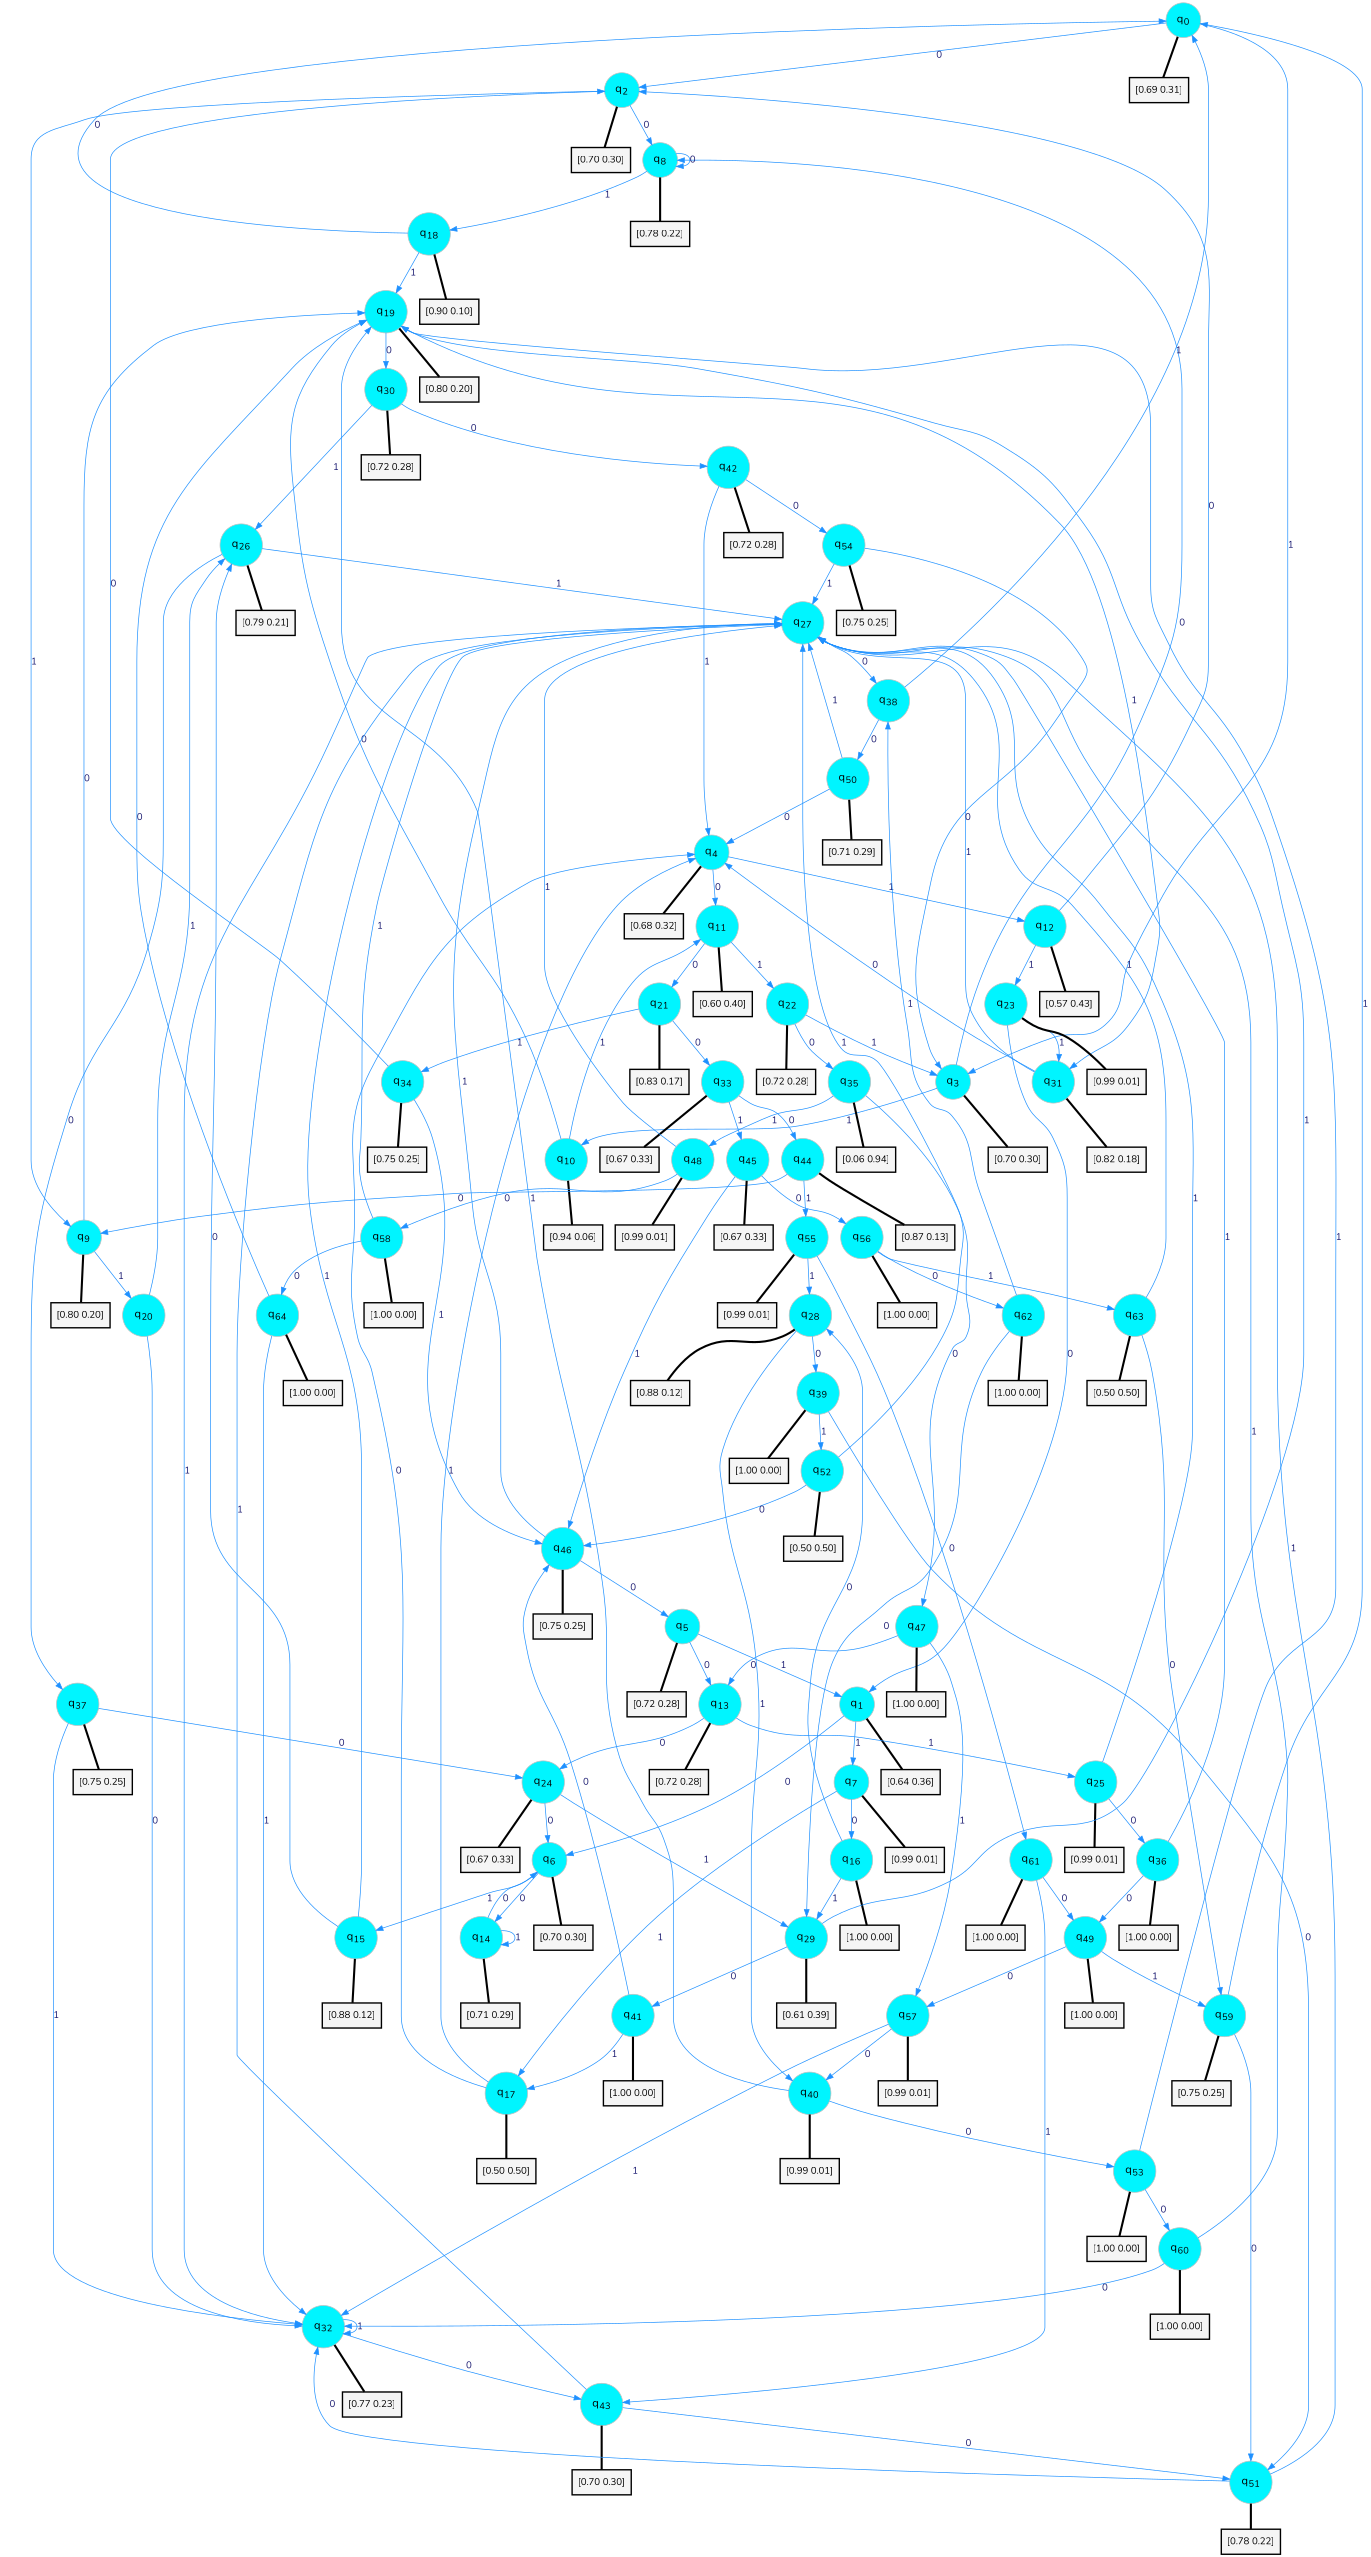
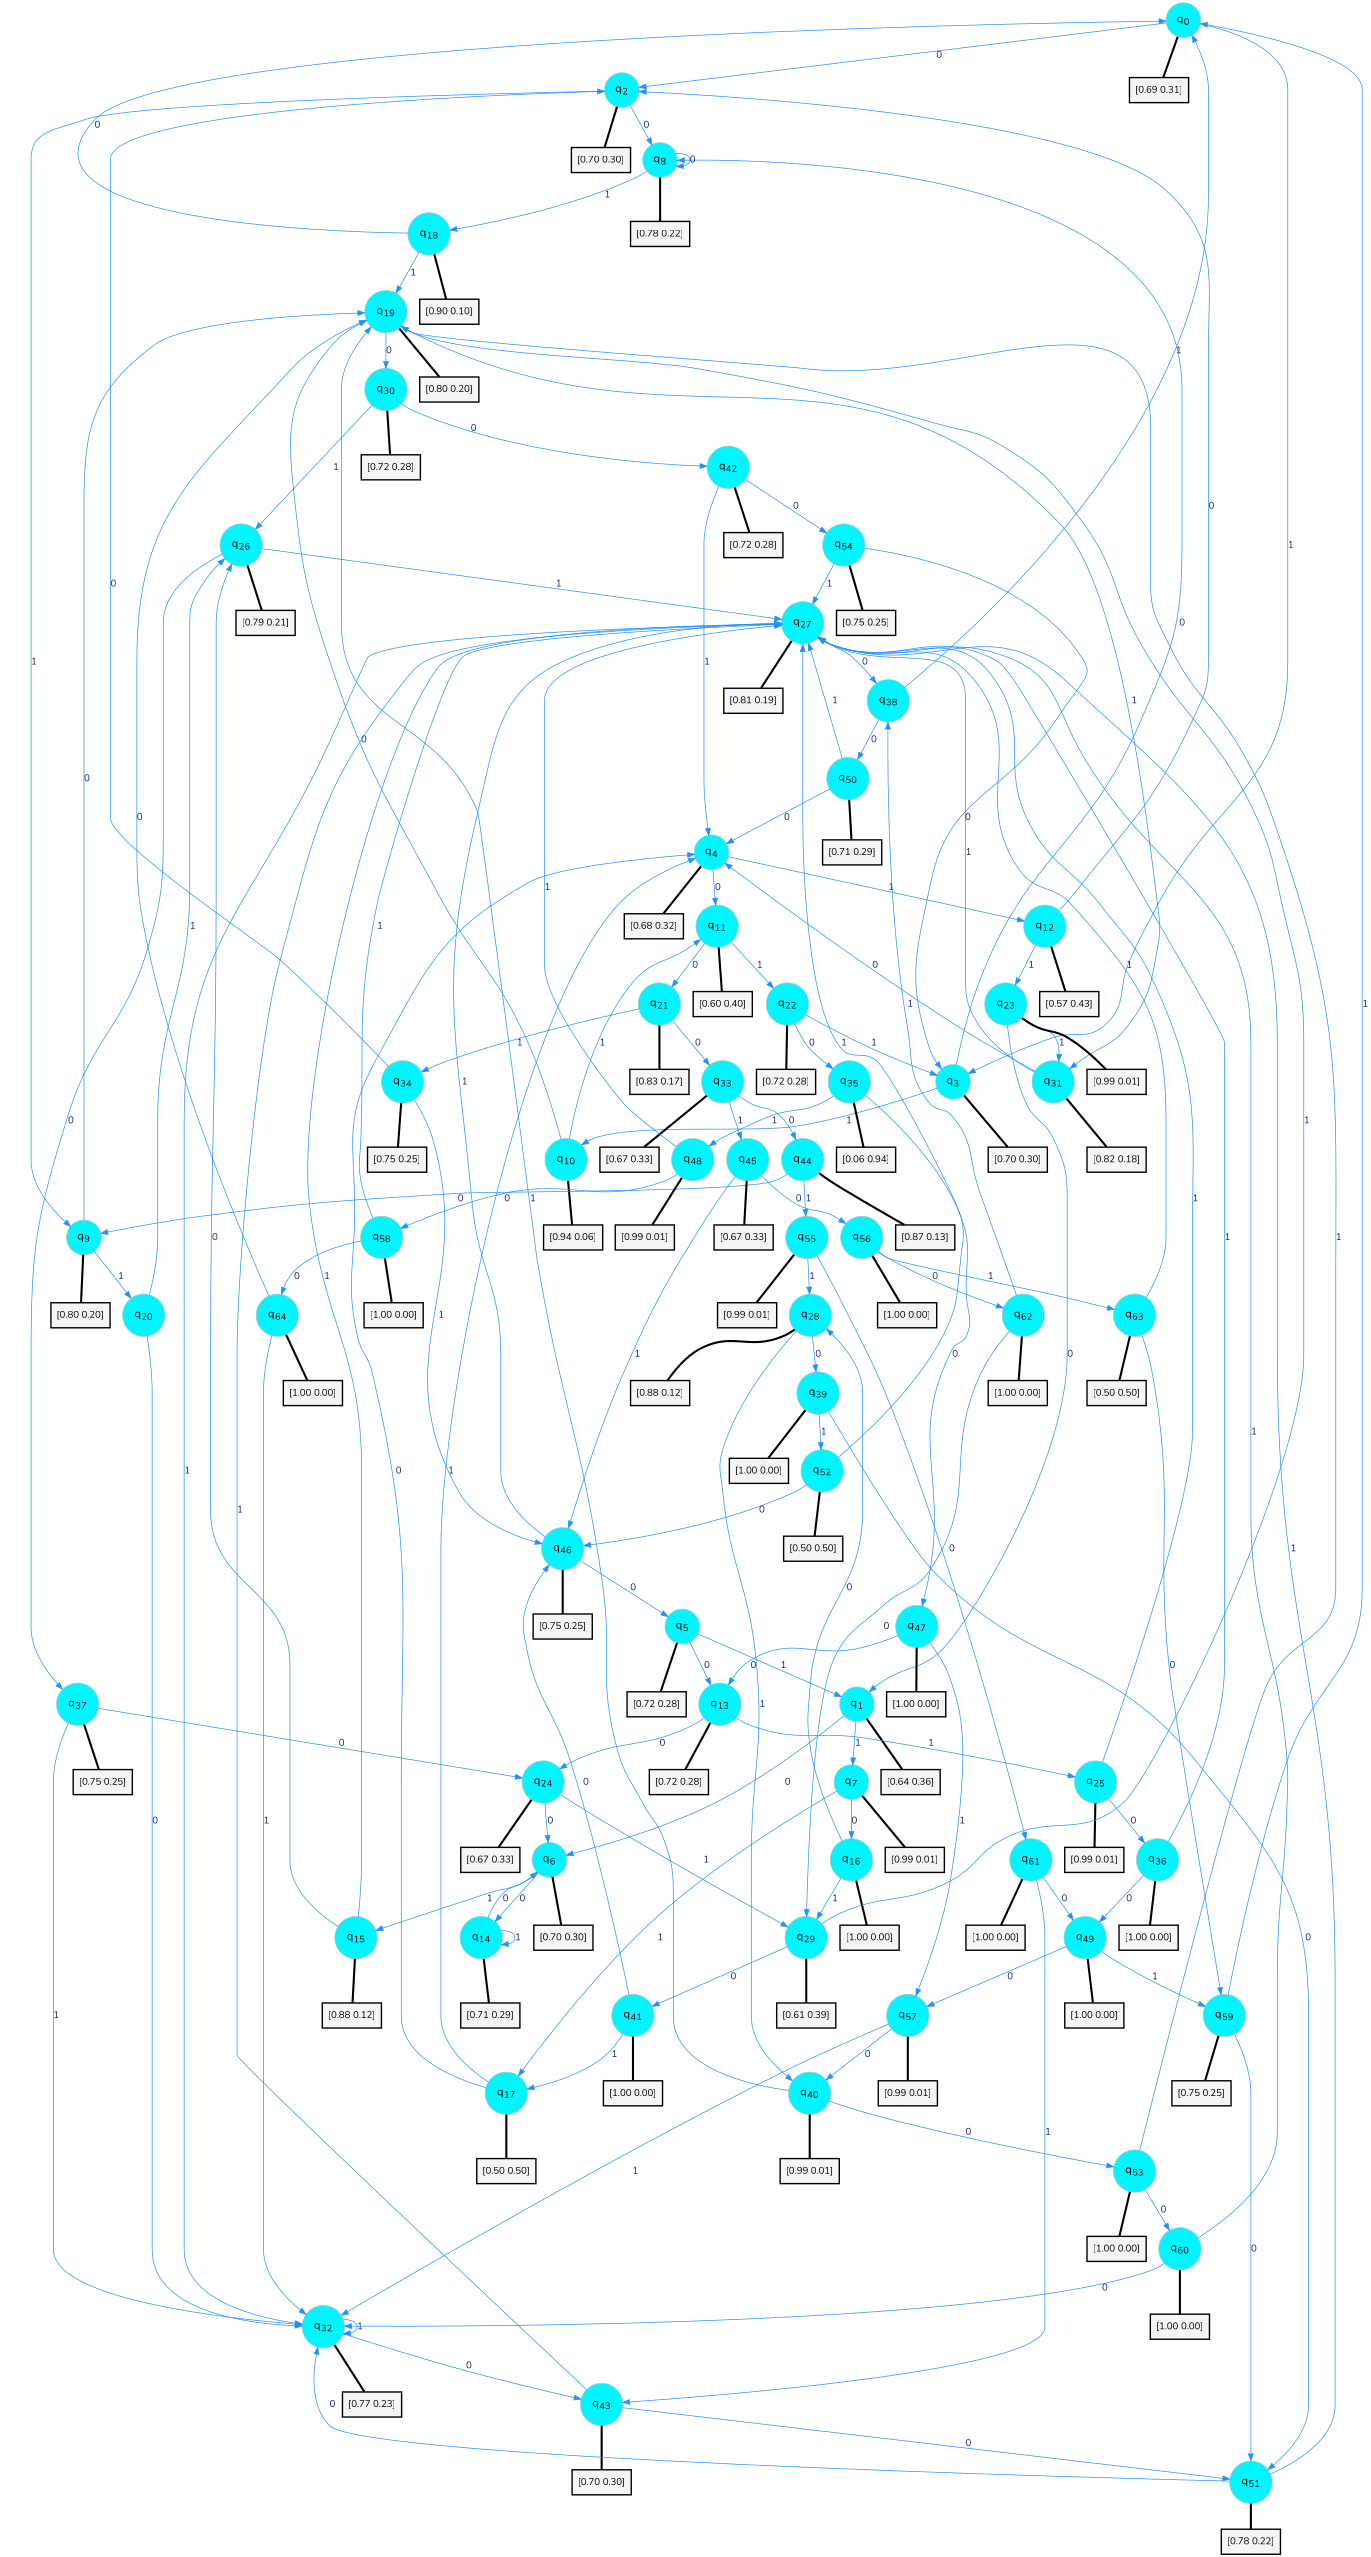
none -> (753, 701)
